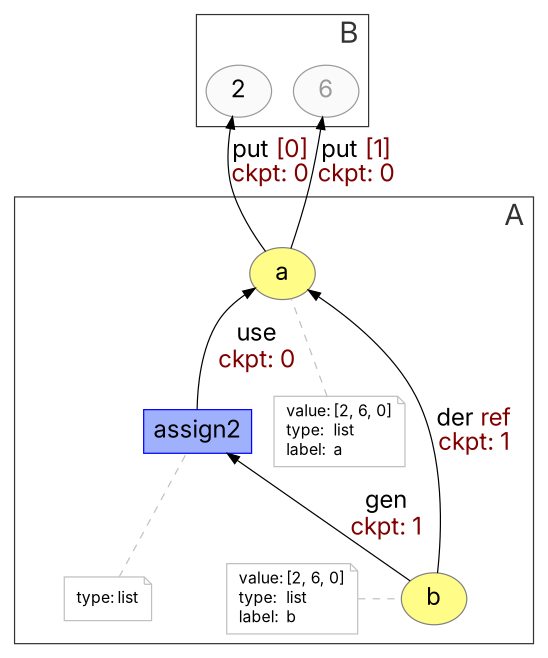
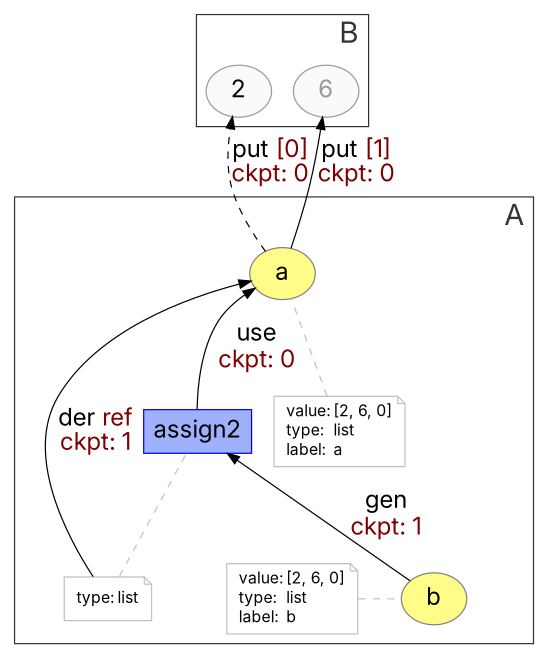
(232, 188) -> (232, 188)
(424, 415) -> (66, 386)
